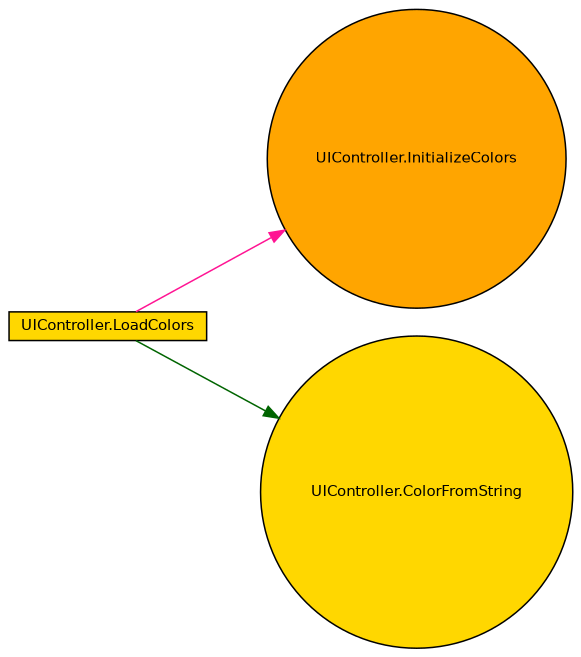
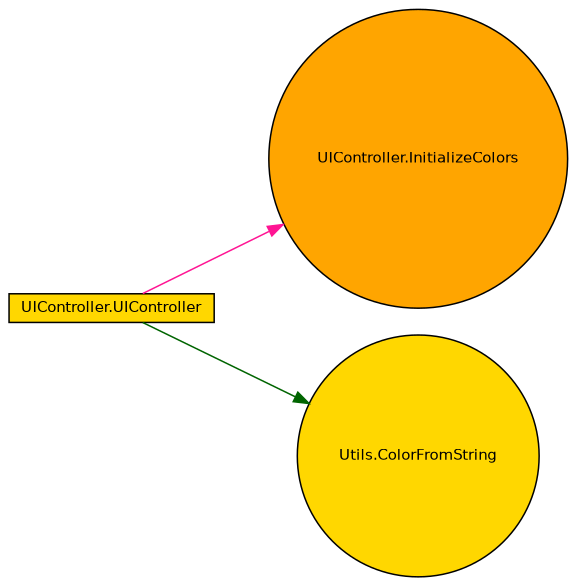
(108, 326) -> (112, 308)
(417, 492) -> (418, 456)
